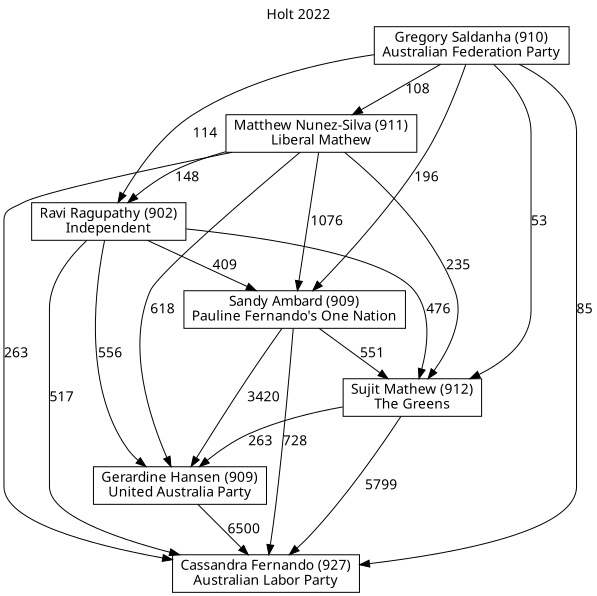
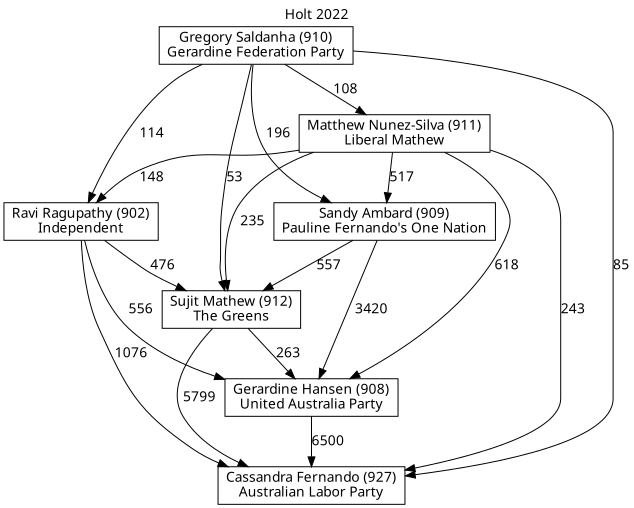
(472, 45) -> (256, 45)
(327, 222) -> (402, 178)
(197, 263) -> none
(16, 354) -> (573, 310)
(372, 354) -> (329, 266)
(62, 398) -> (132, 354)
(283, 437) -> none
(180, 486) -> (312, 398)
